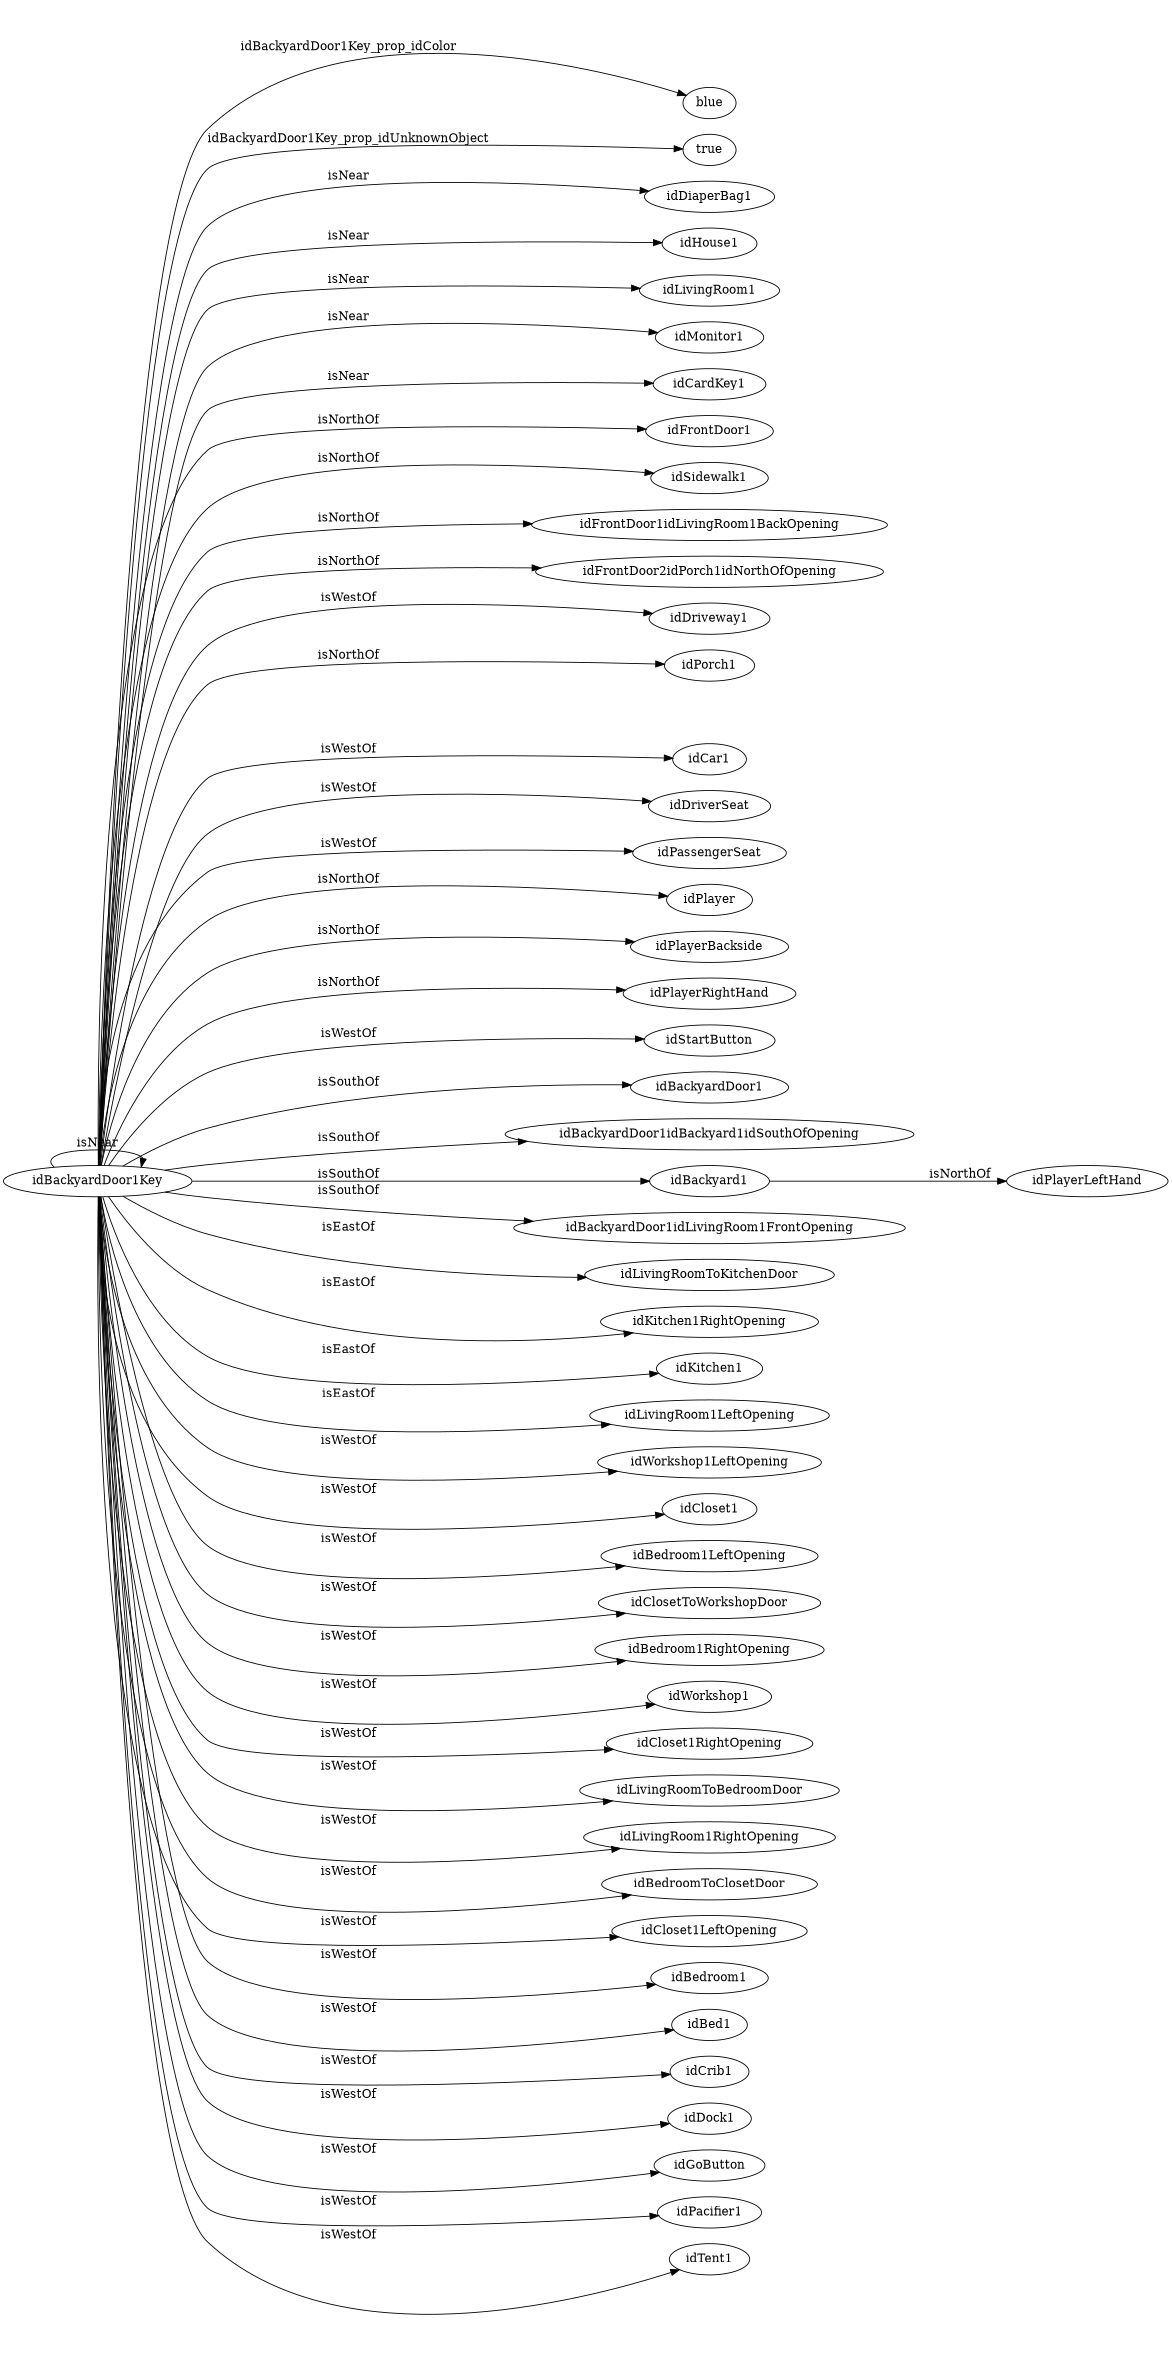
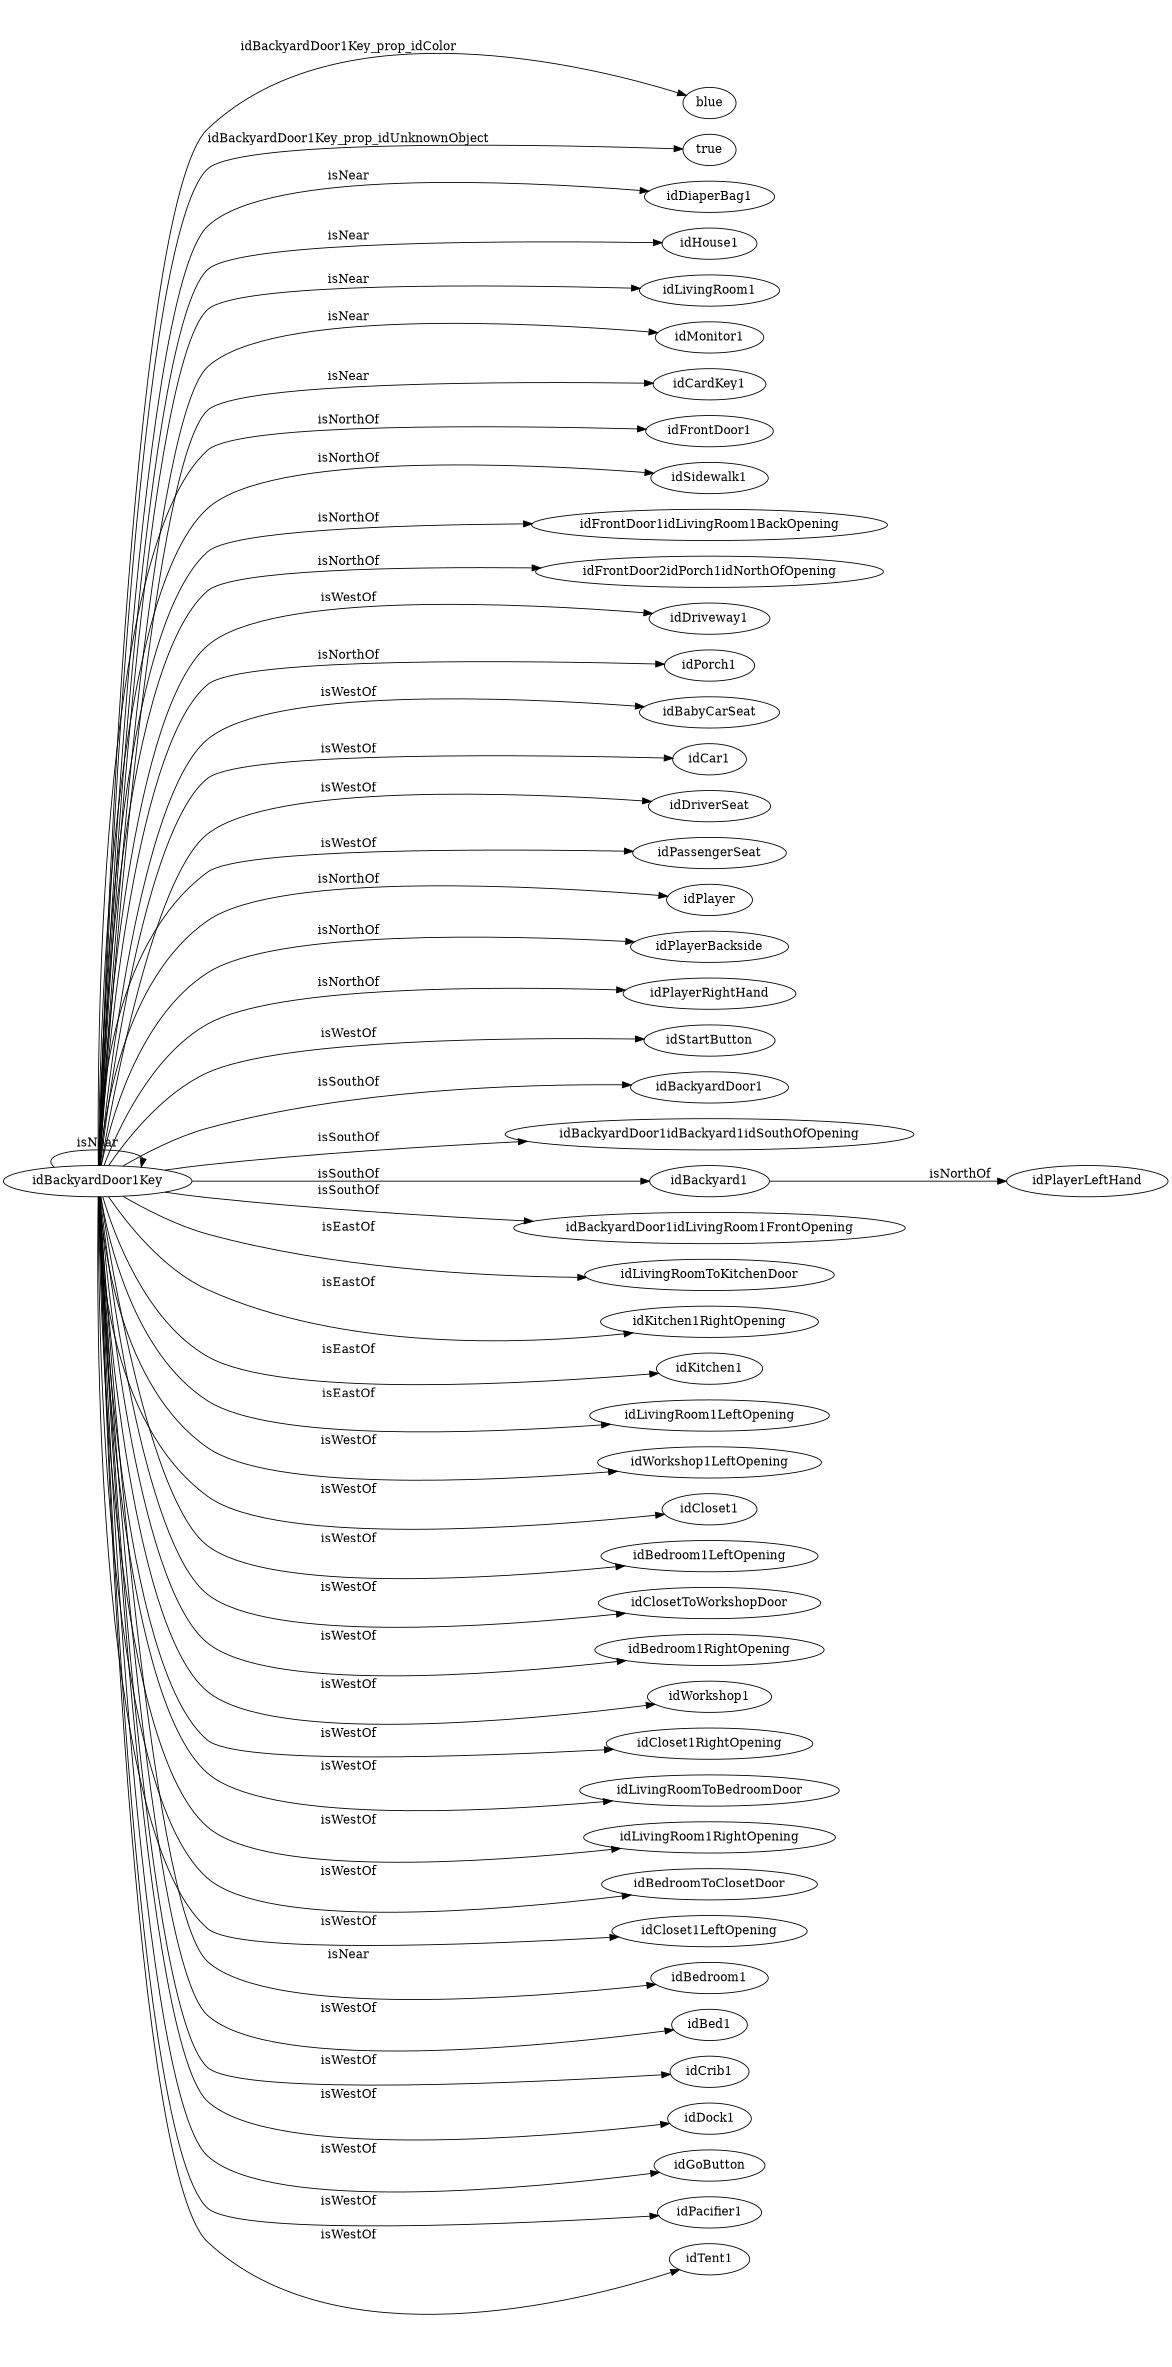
none -> (710, 712)
(349, 1955) -> (349, 1955)
